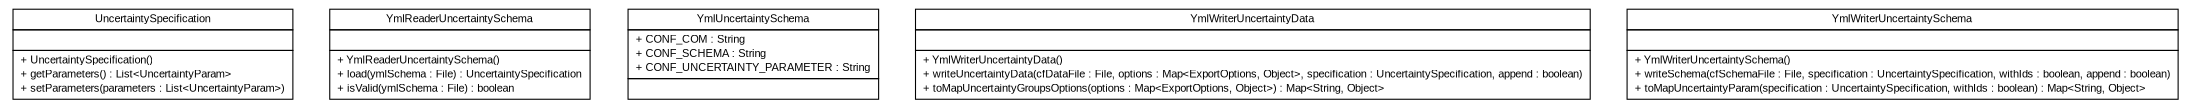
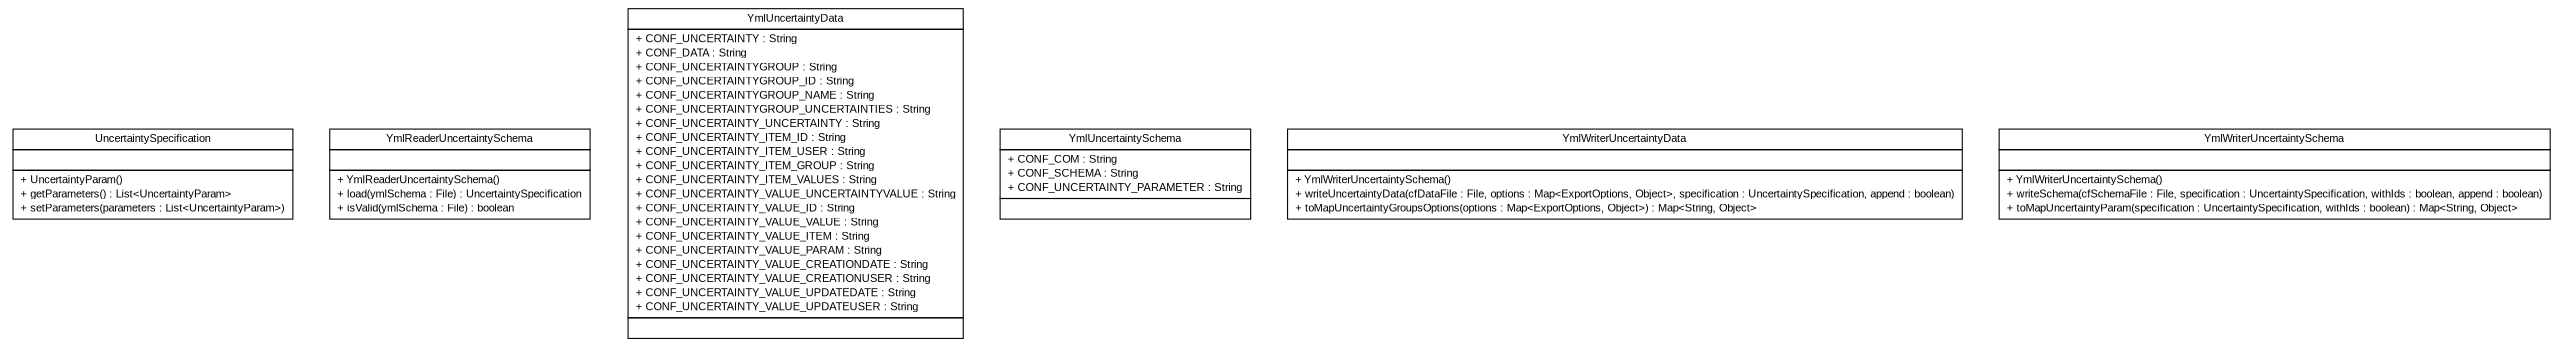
(87, 60) -> (72, 180)
(993, 60) -> (1373, 180)
none -> (795, 174)
